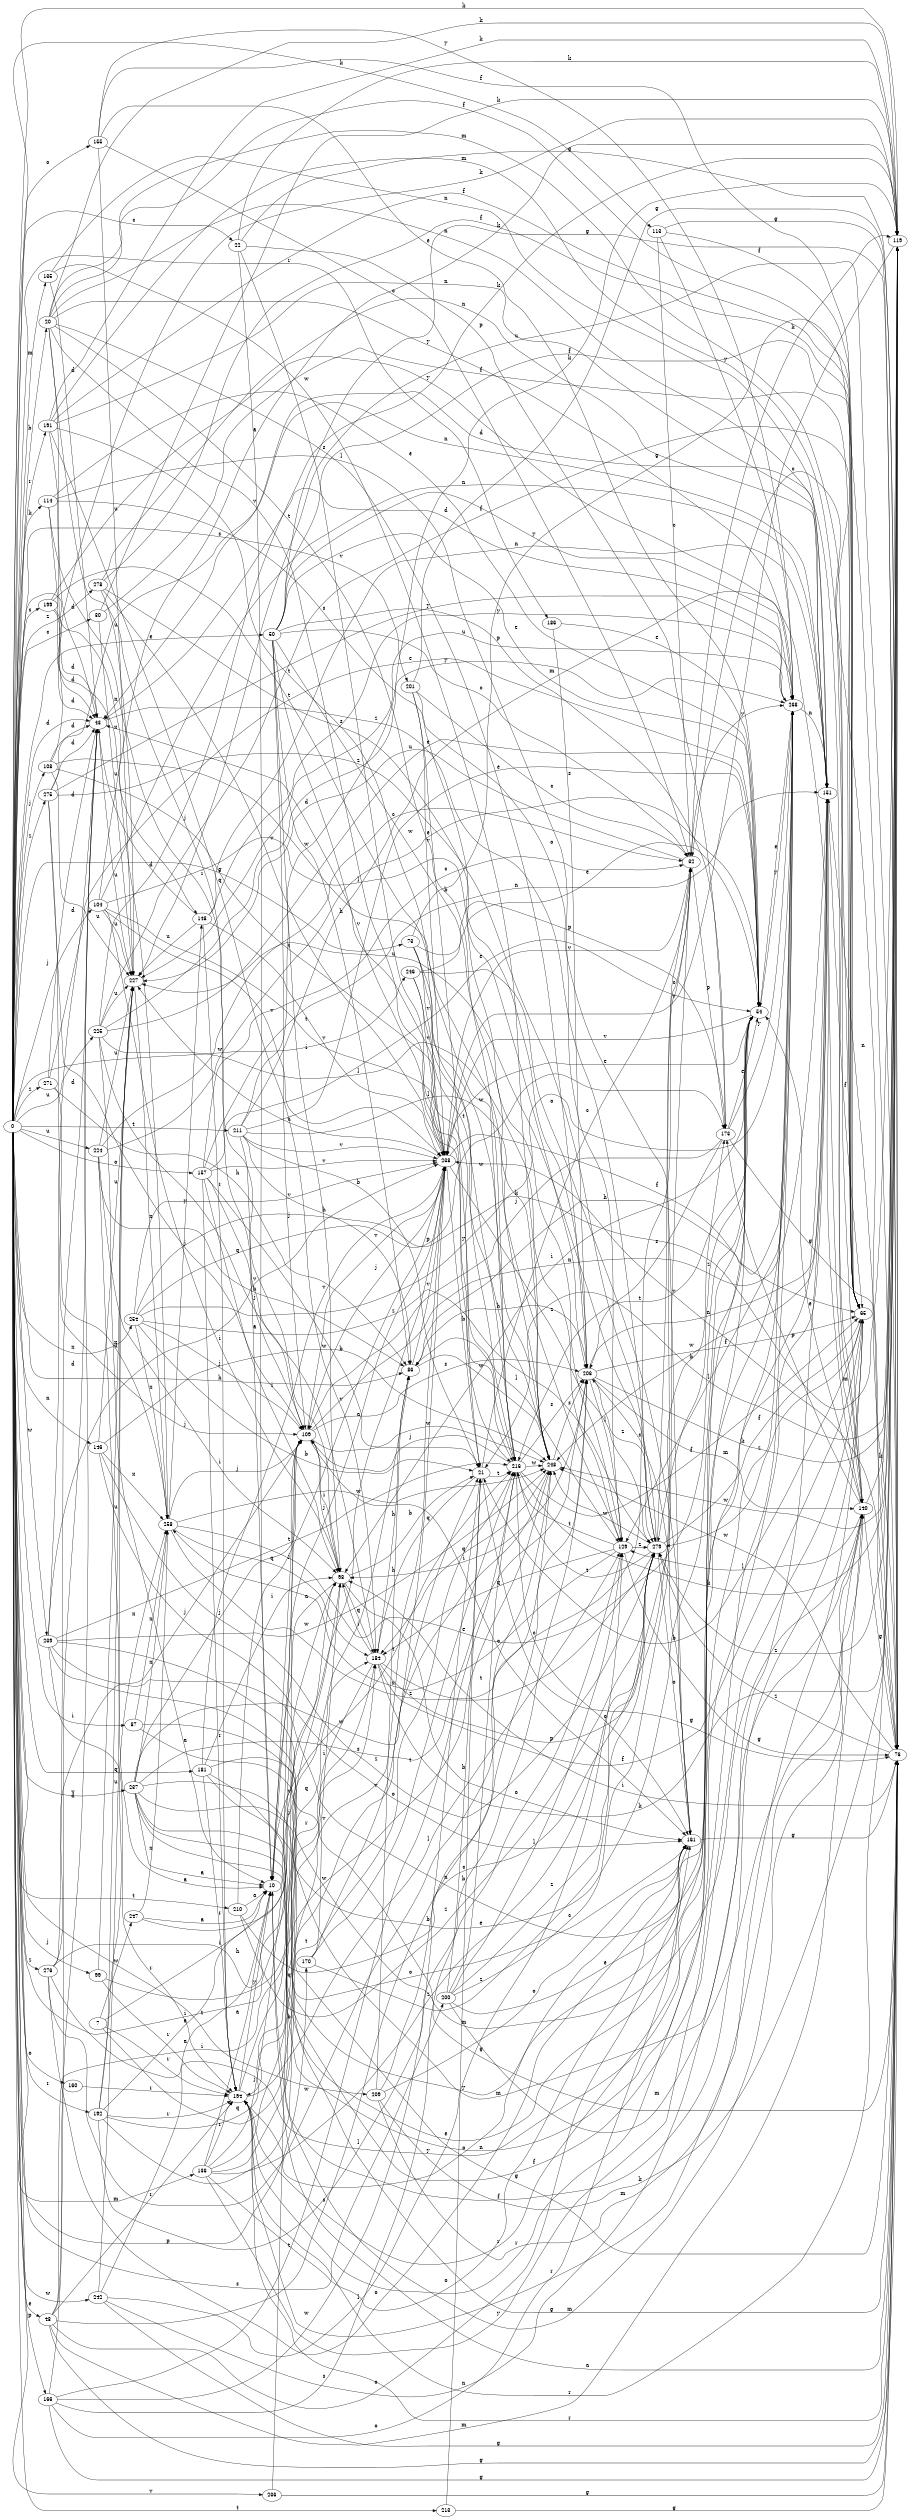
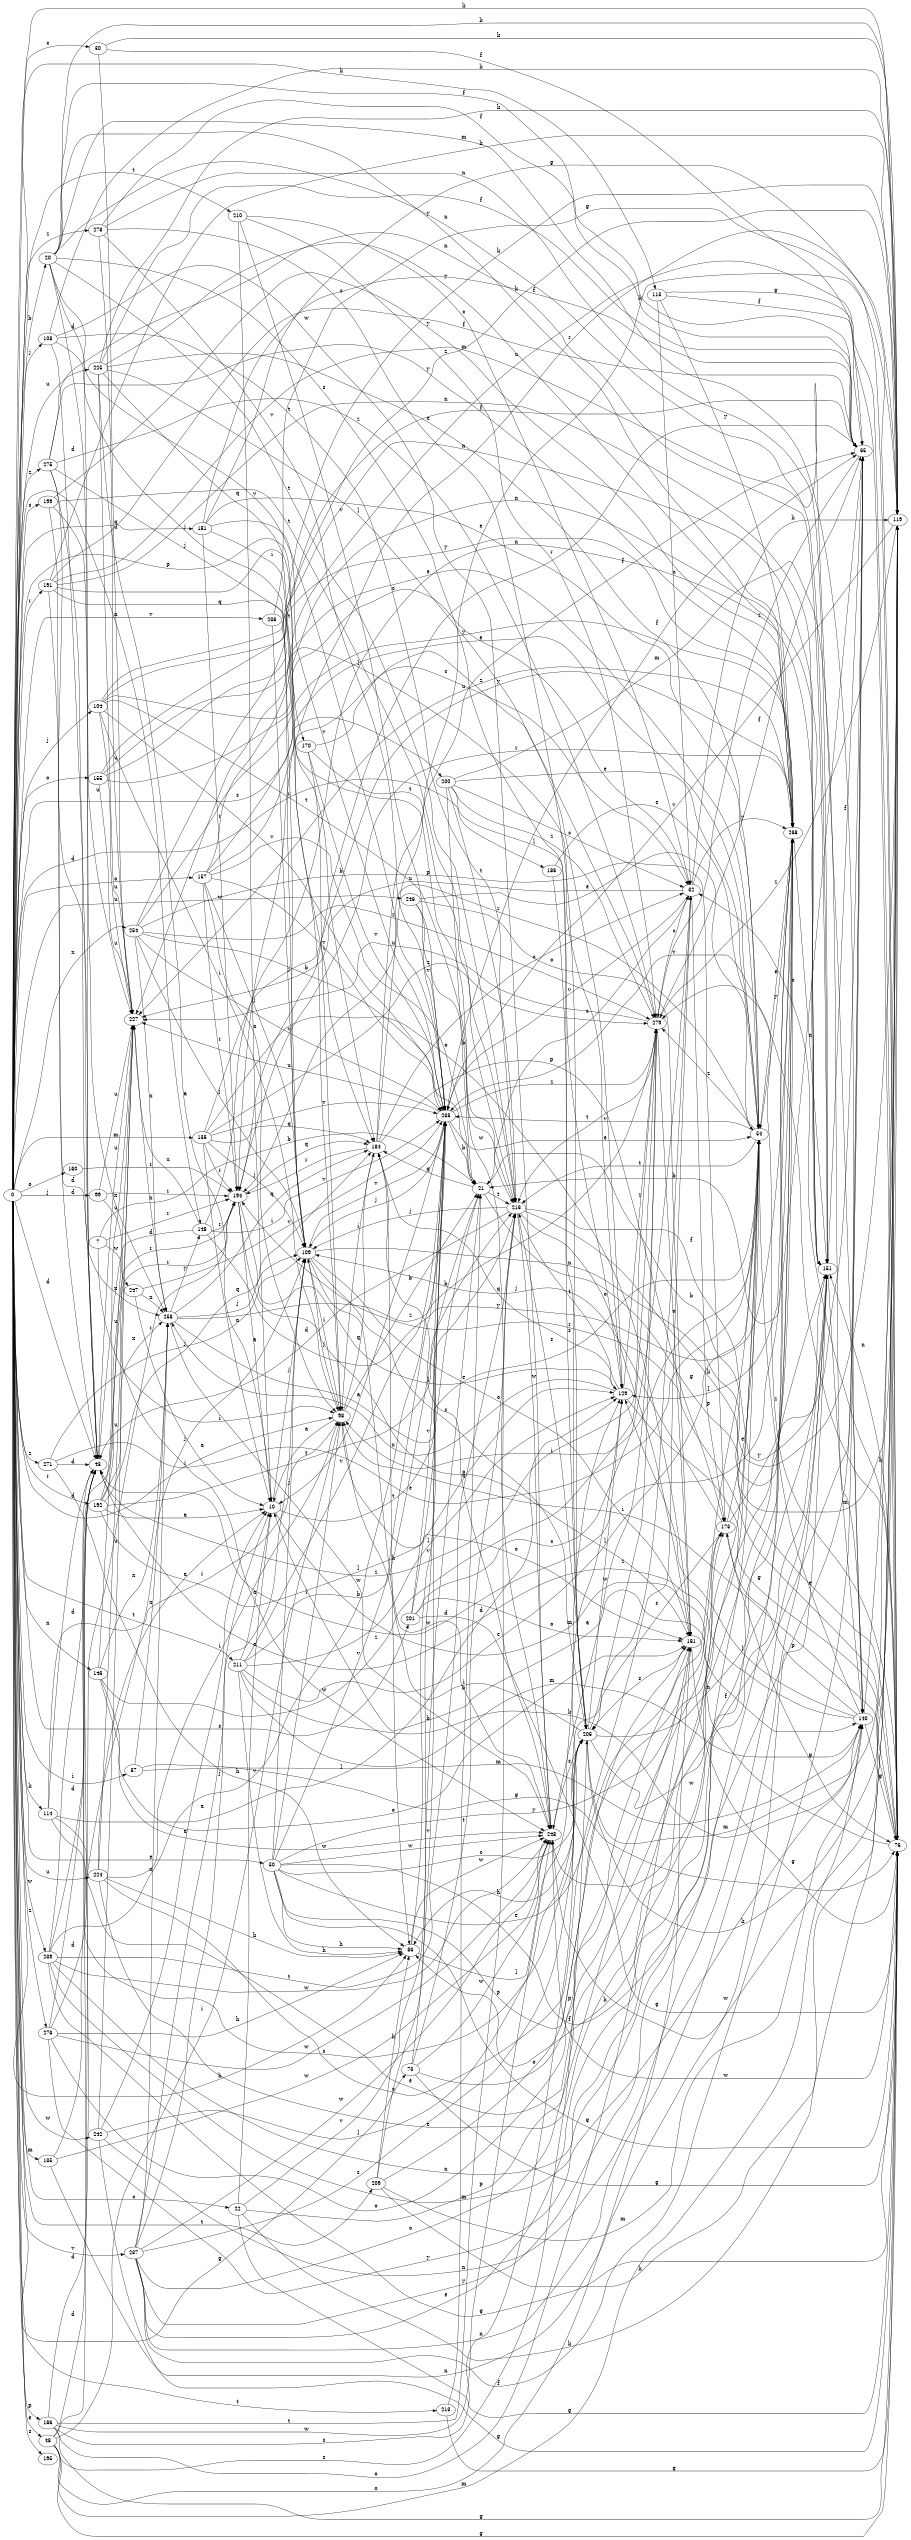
(255, 1982) -> (255, 1340)
none -> (48, 2459)
